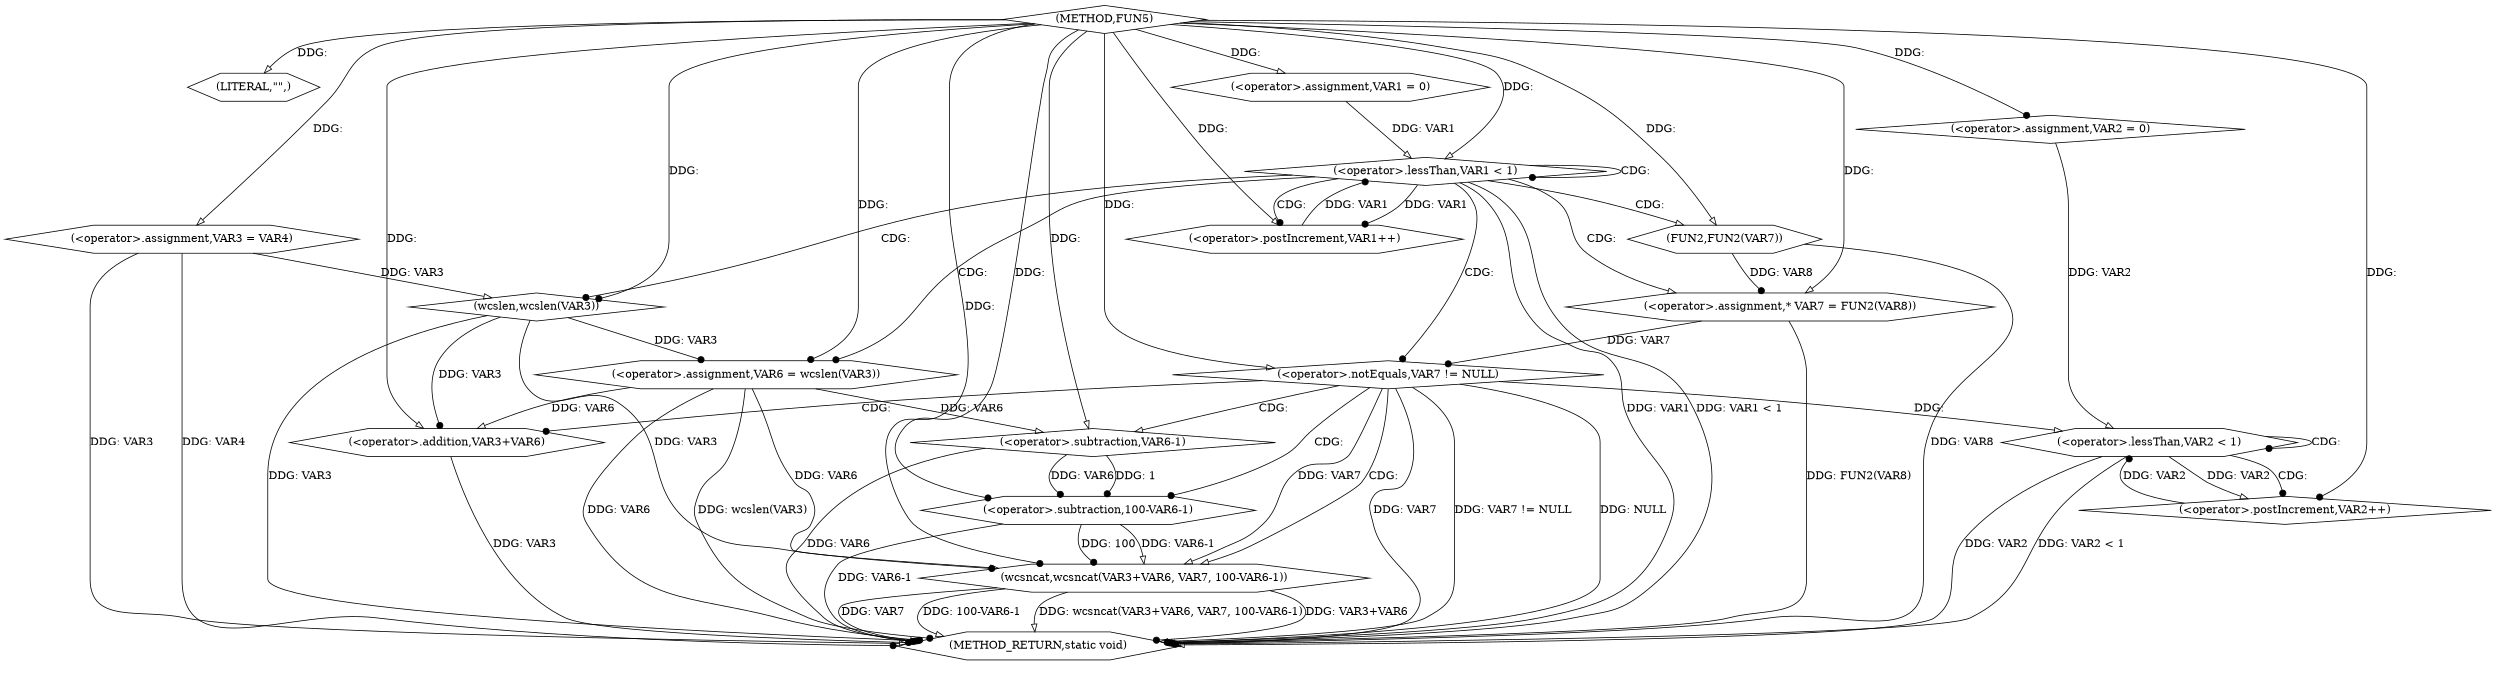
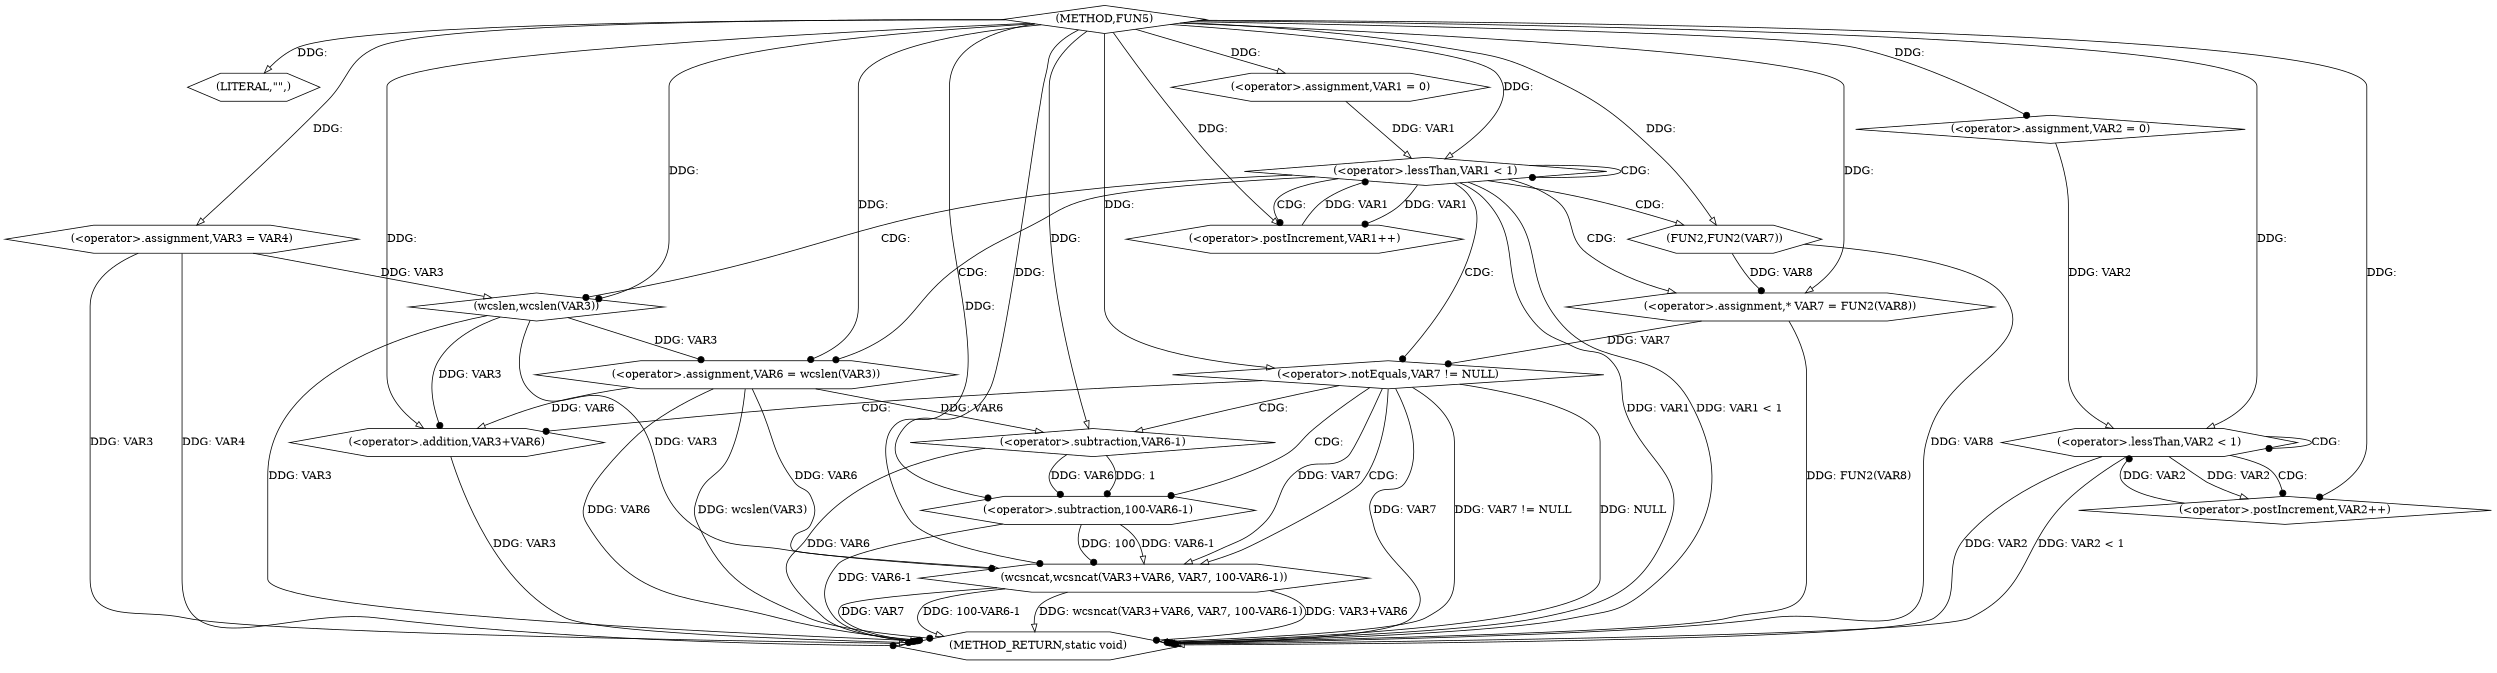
(1777, 401) -> (1909, 39)
